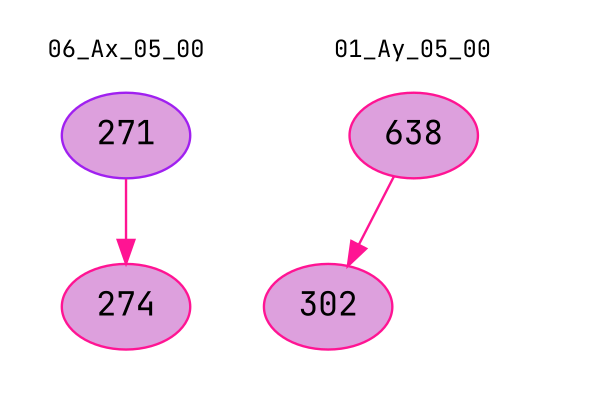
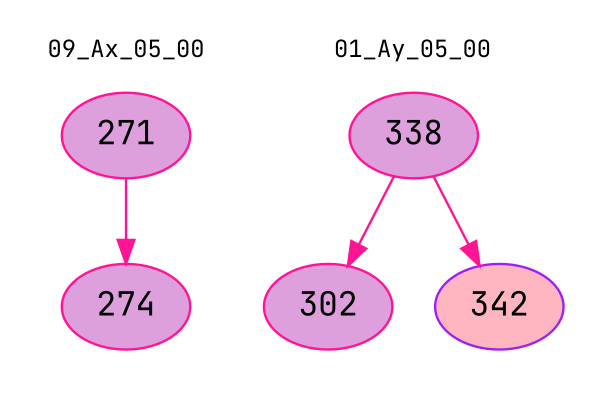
(127, 51) -> (127, 51)
(126, 136) -> (126, 136)
(414, 136) -> (414, 136)
none -> (499, 307)
